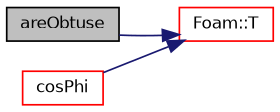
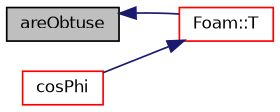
(141, 36) -> (158, 13)
